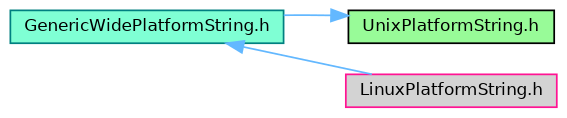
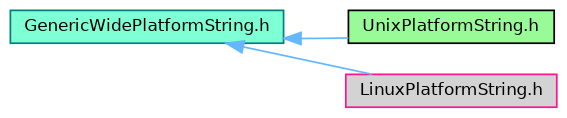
(307, 15) -> (325, 38)
